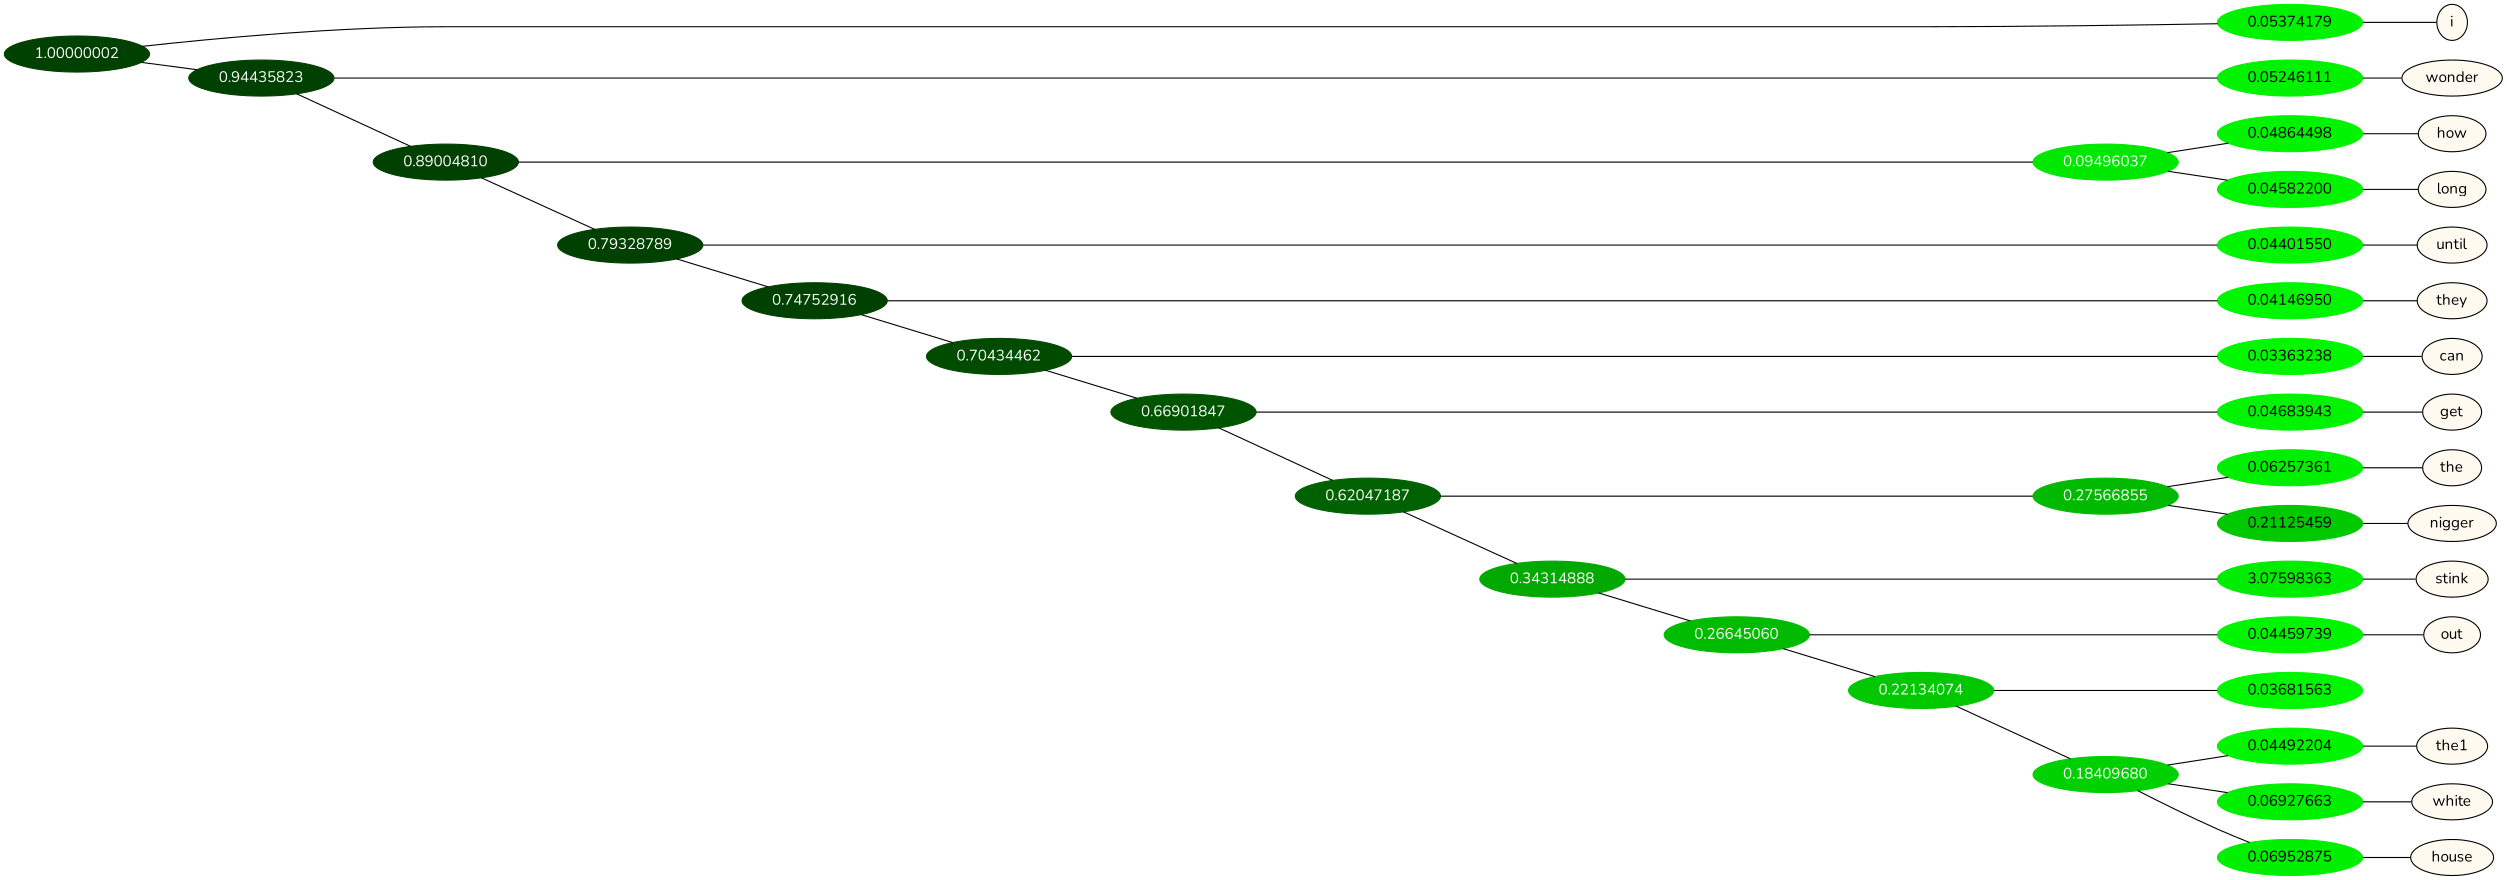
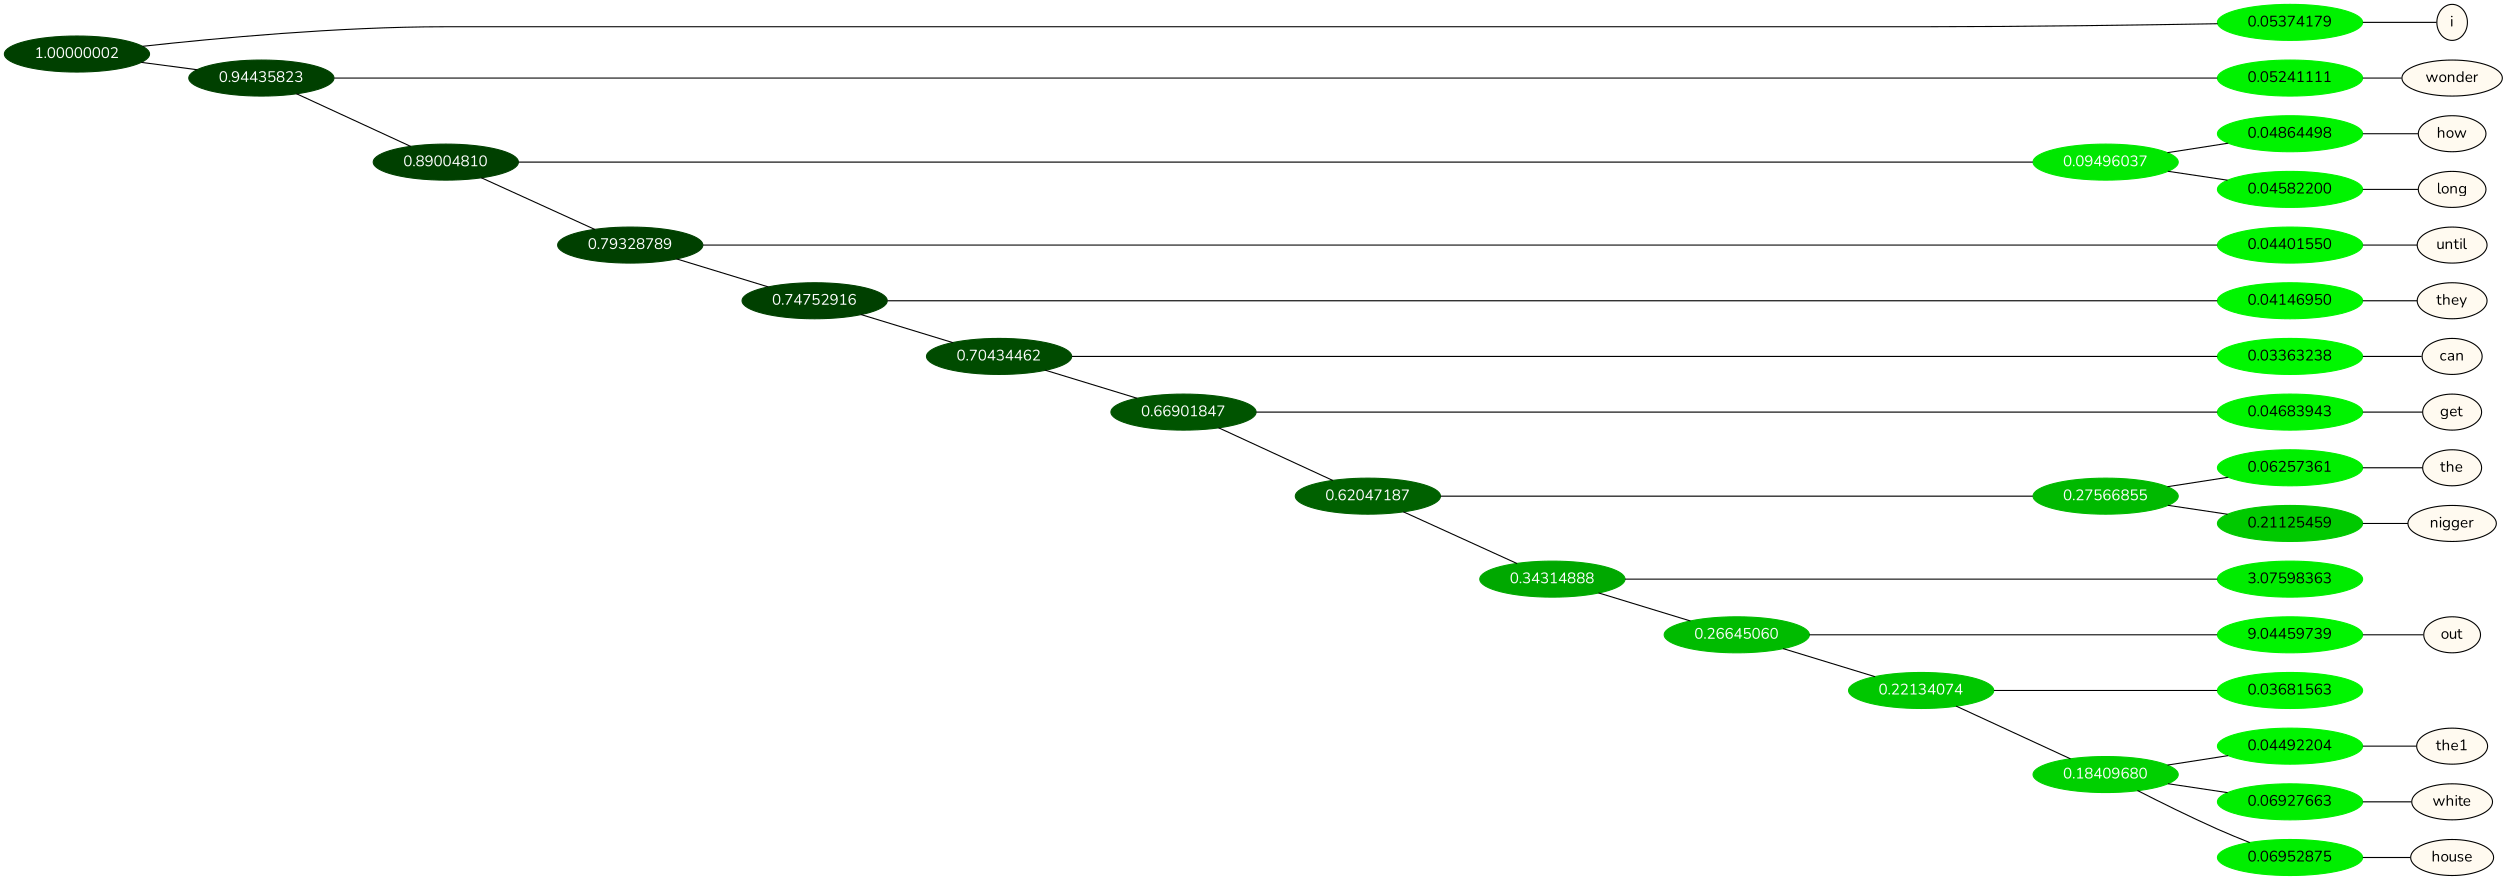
(2290, 78) -> (2290, 78)
(2452, 579) -> none
(2290, 635) -> (2290, 635)
